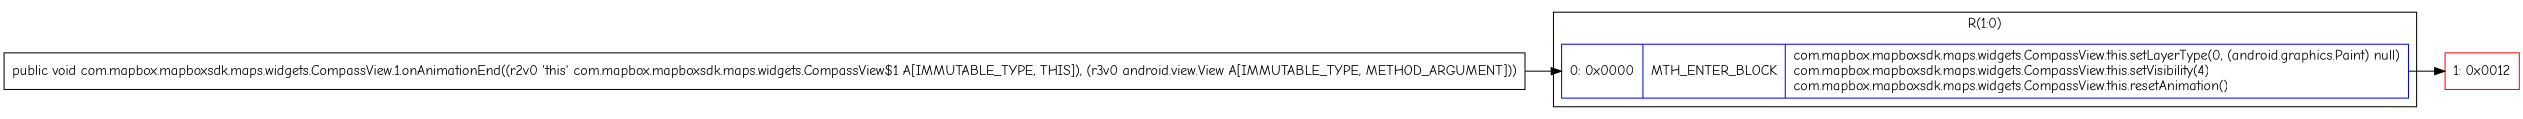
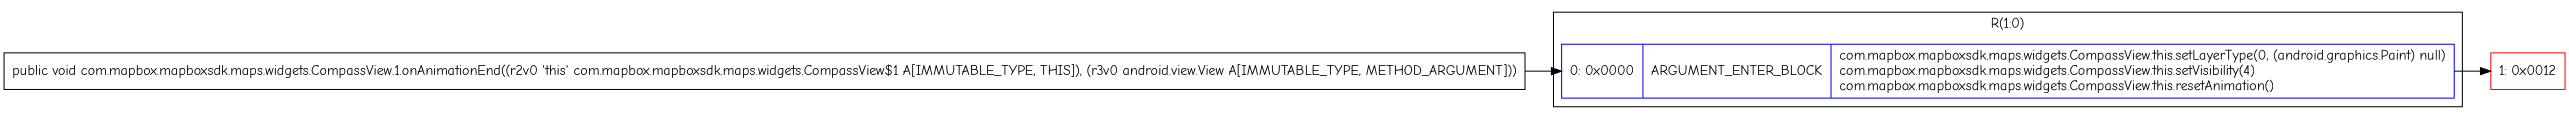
(1714, 71) -> (1737, 71)
